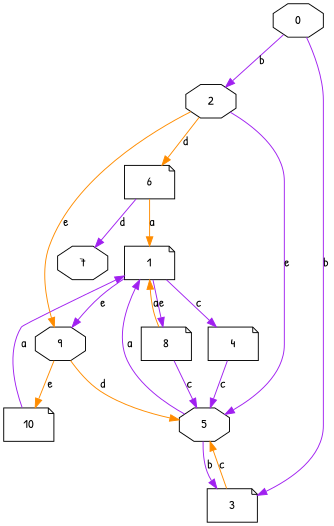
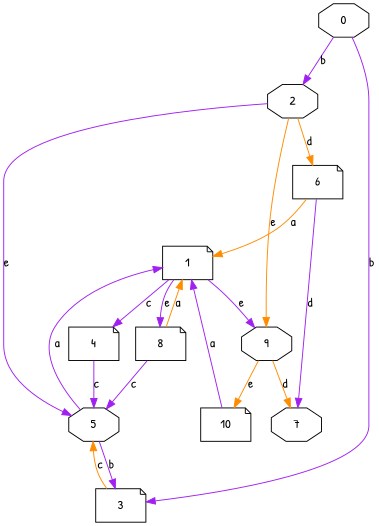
(114, 399) -> (280, 380)
